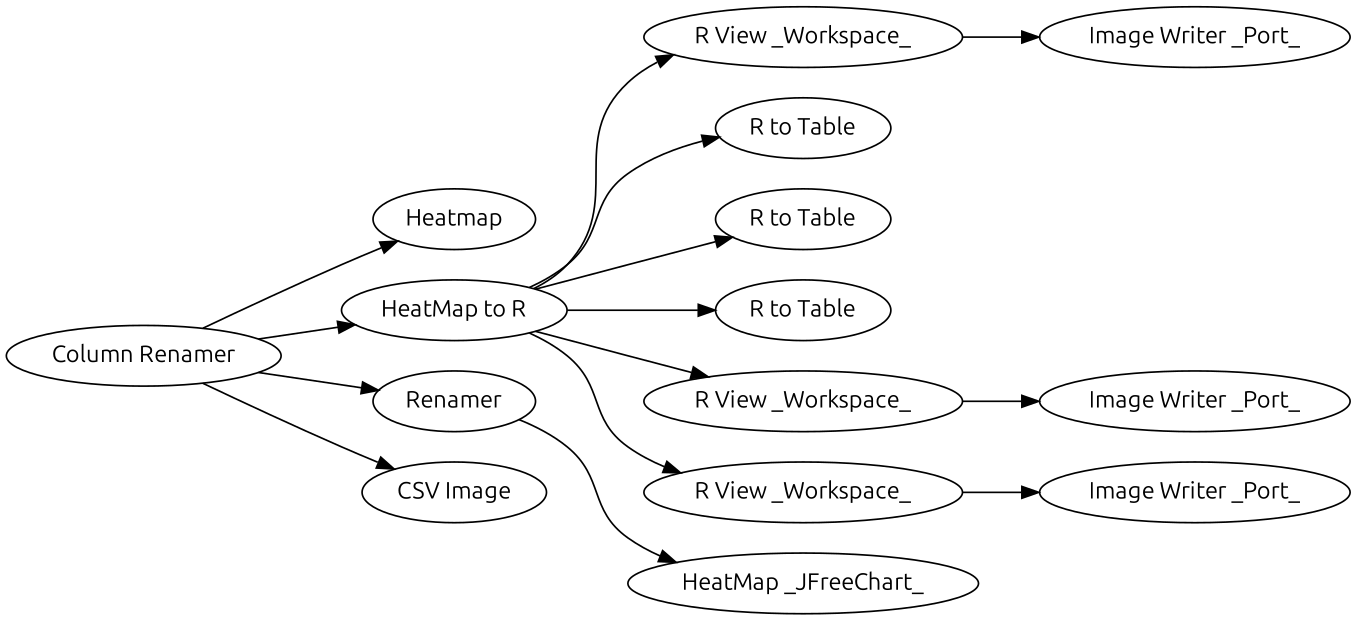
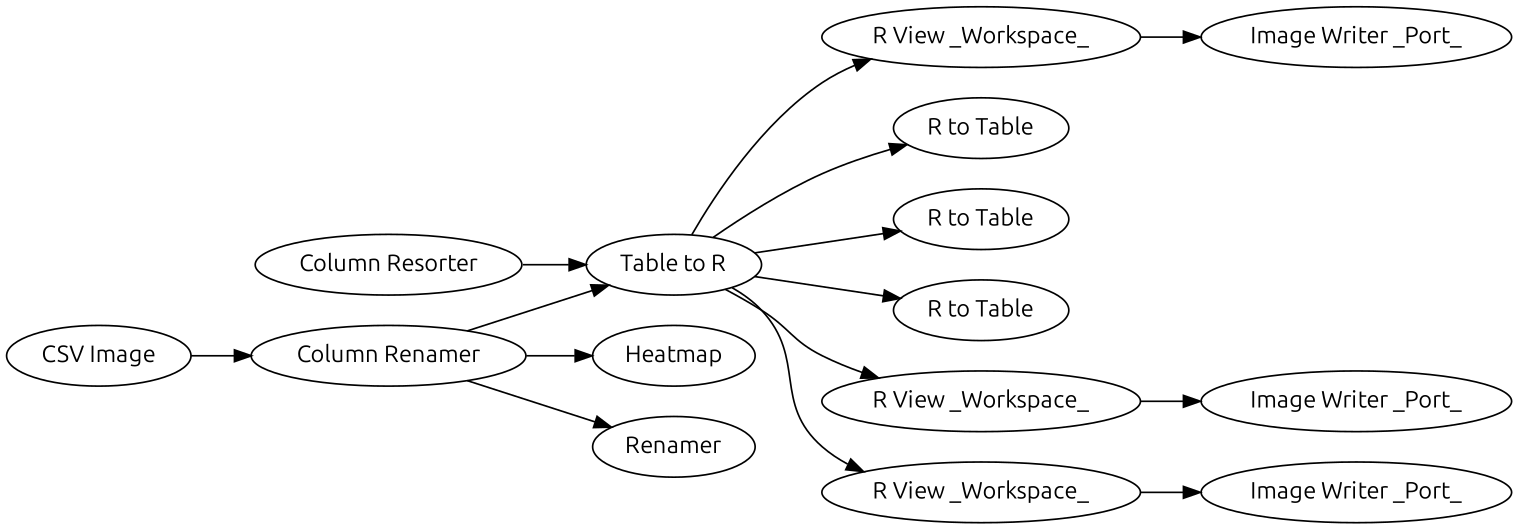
none -> (389, 265)
(454, 310) -> (674, 265)
(290, 424) -> (213, 356)
(803, 583) -> none
